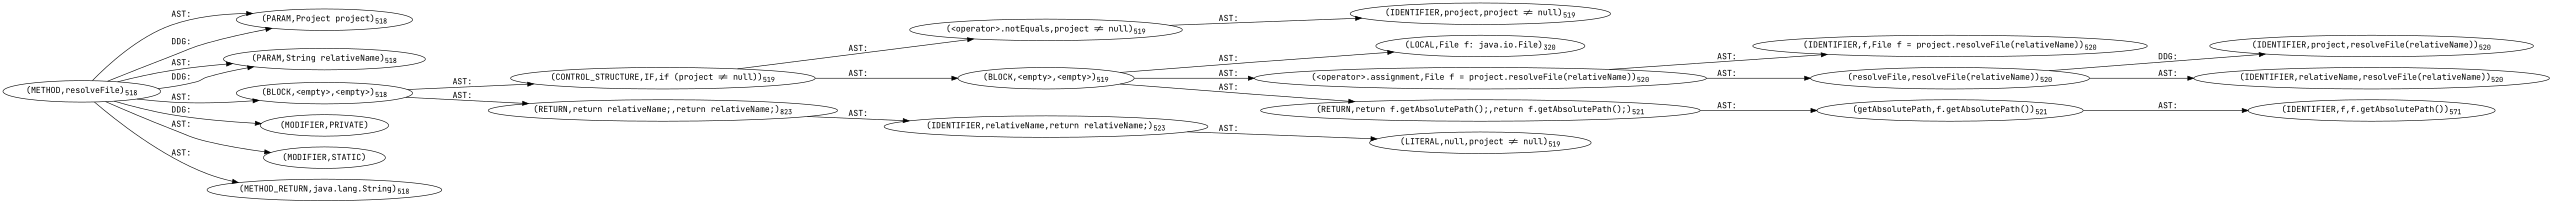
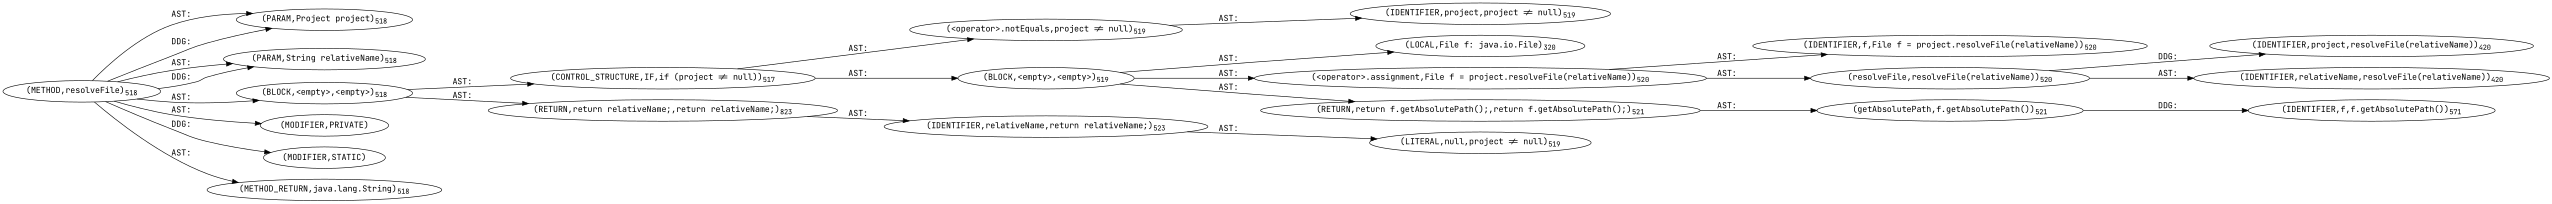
(2485, 45) -> (2485, 45)
(769, 77) -> (769, 77)
(2497, 77) -> (2497, 77)
(2171, 106) -> (2171, 106)
(184, 110) -> (184, 110)
(184, 125) -> (184, 125)
